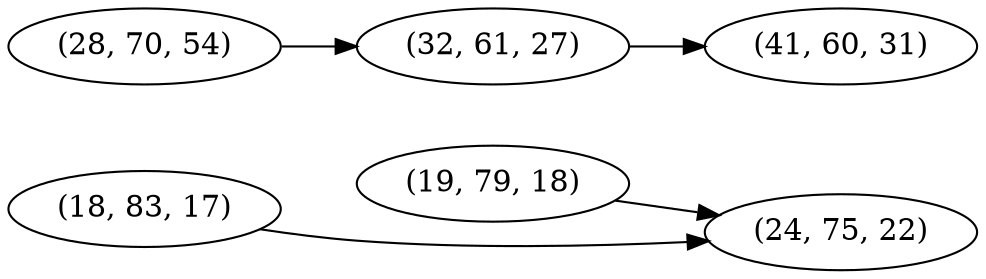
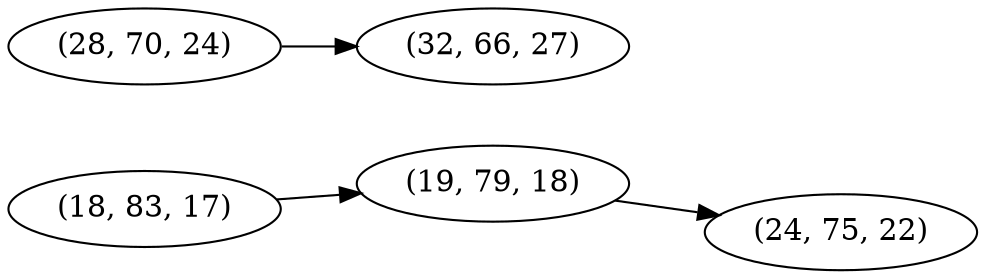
(145, 46) -> (145, 46)
(493, 46) -> (493, 46)
(841, 46) -> none
(473, 246) -> (308, 197)
